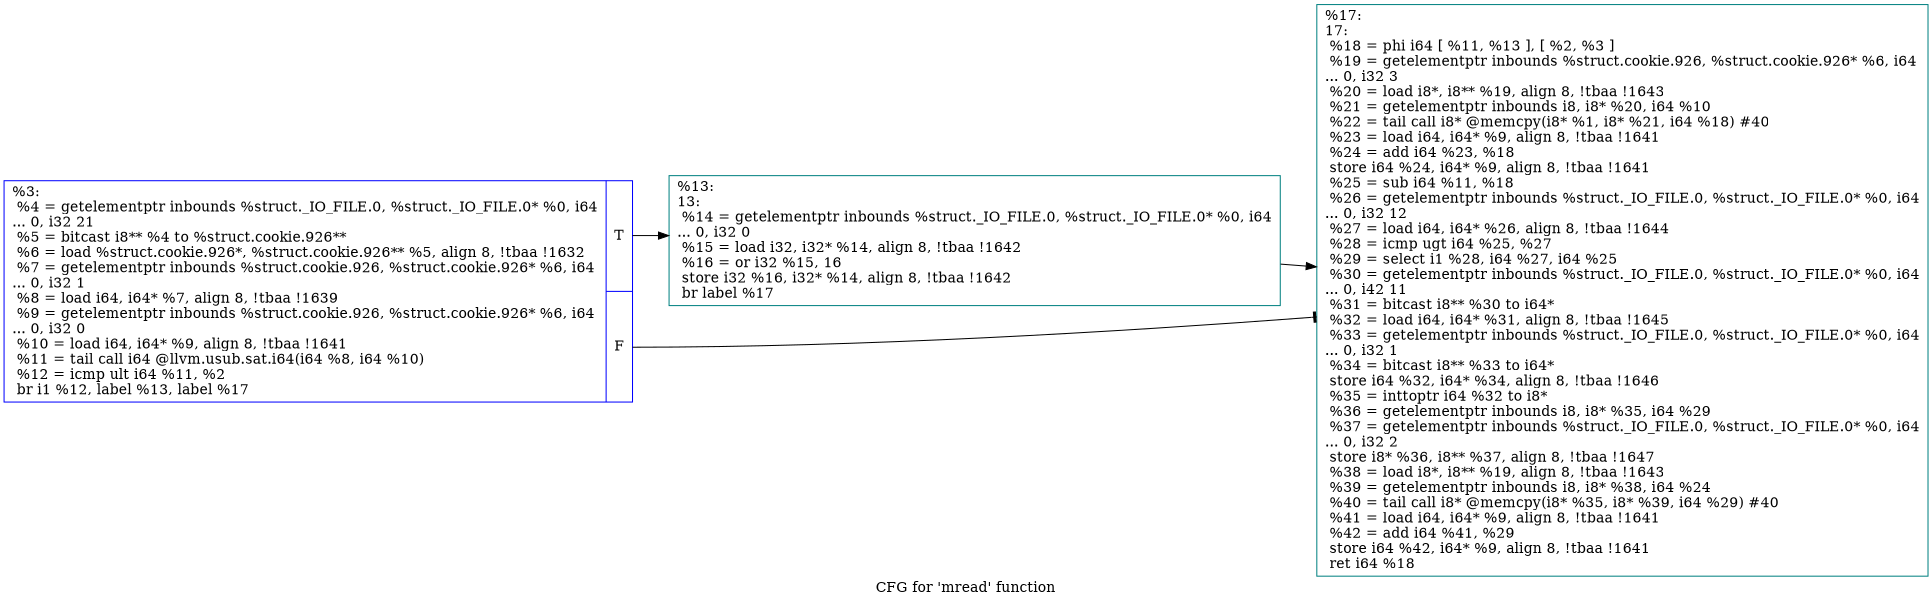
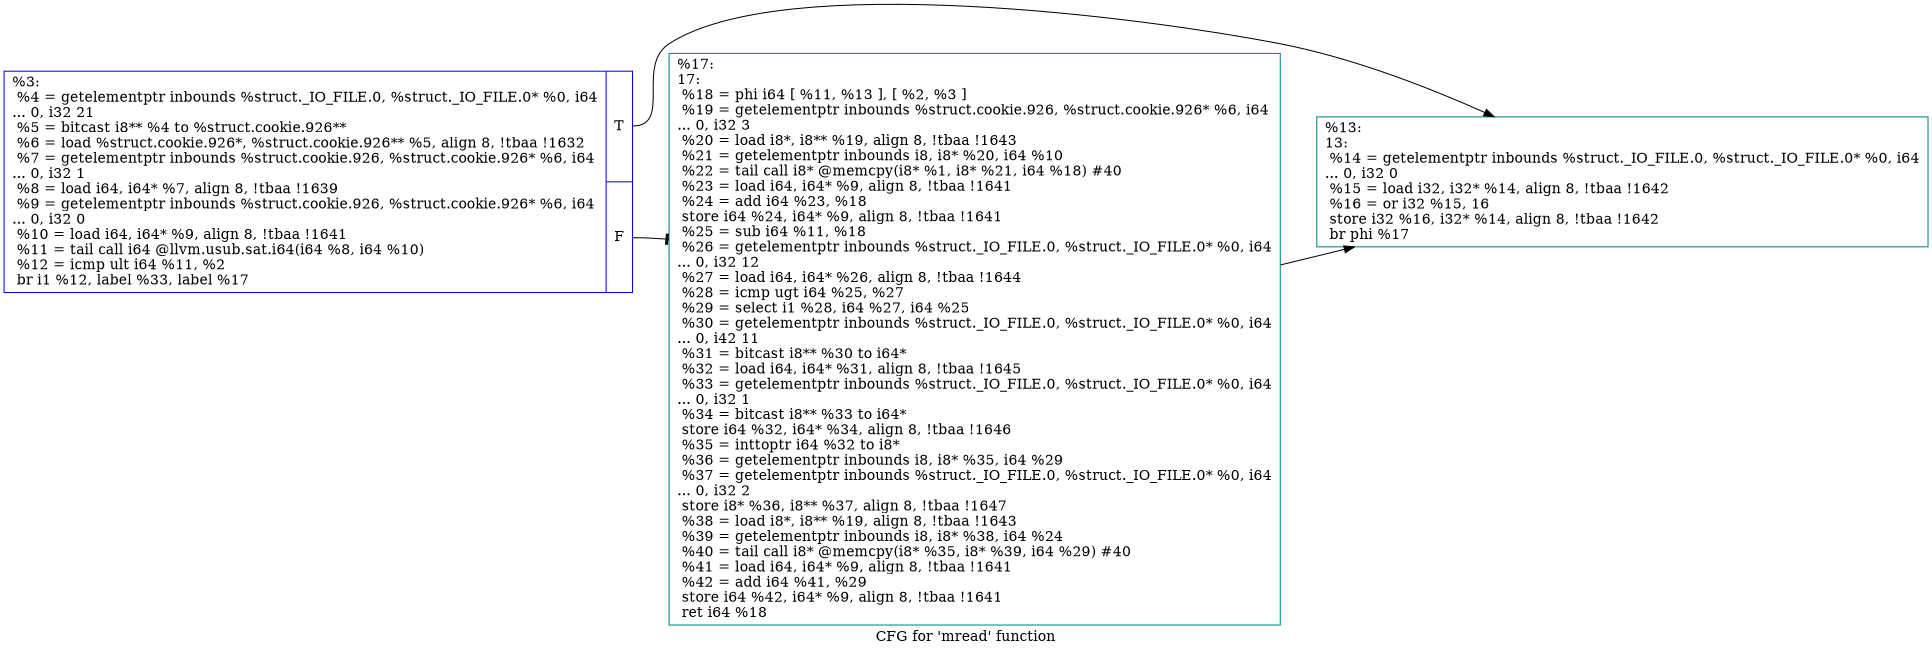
(1293, 265) -> (1312, 257)
(726, 293) -> (1368, 235)
(131, 390) -> (131, 280)
